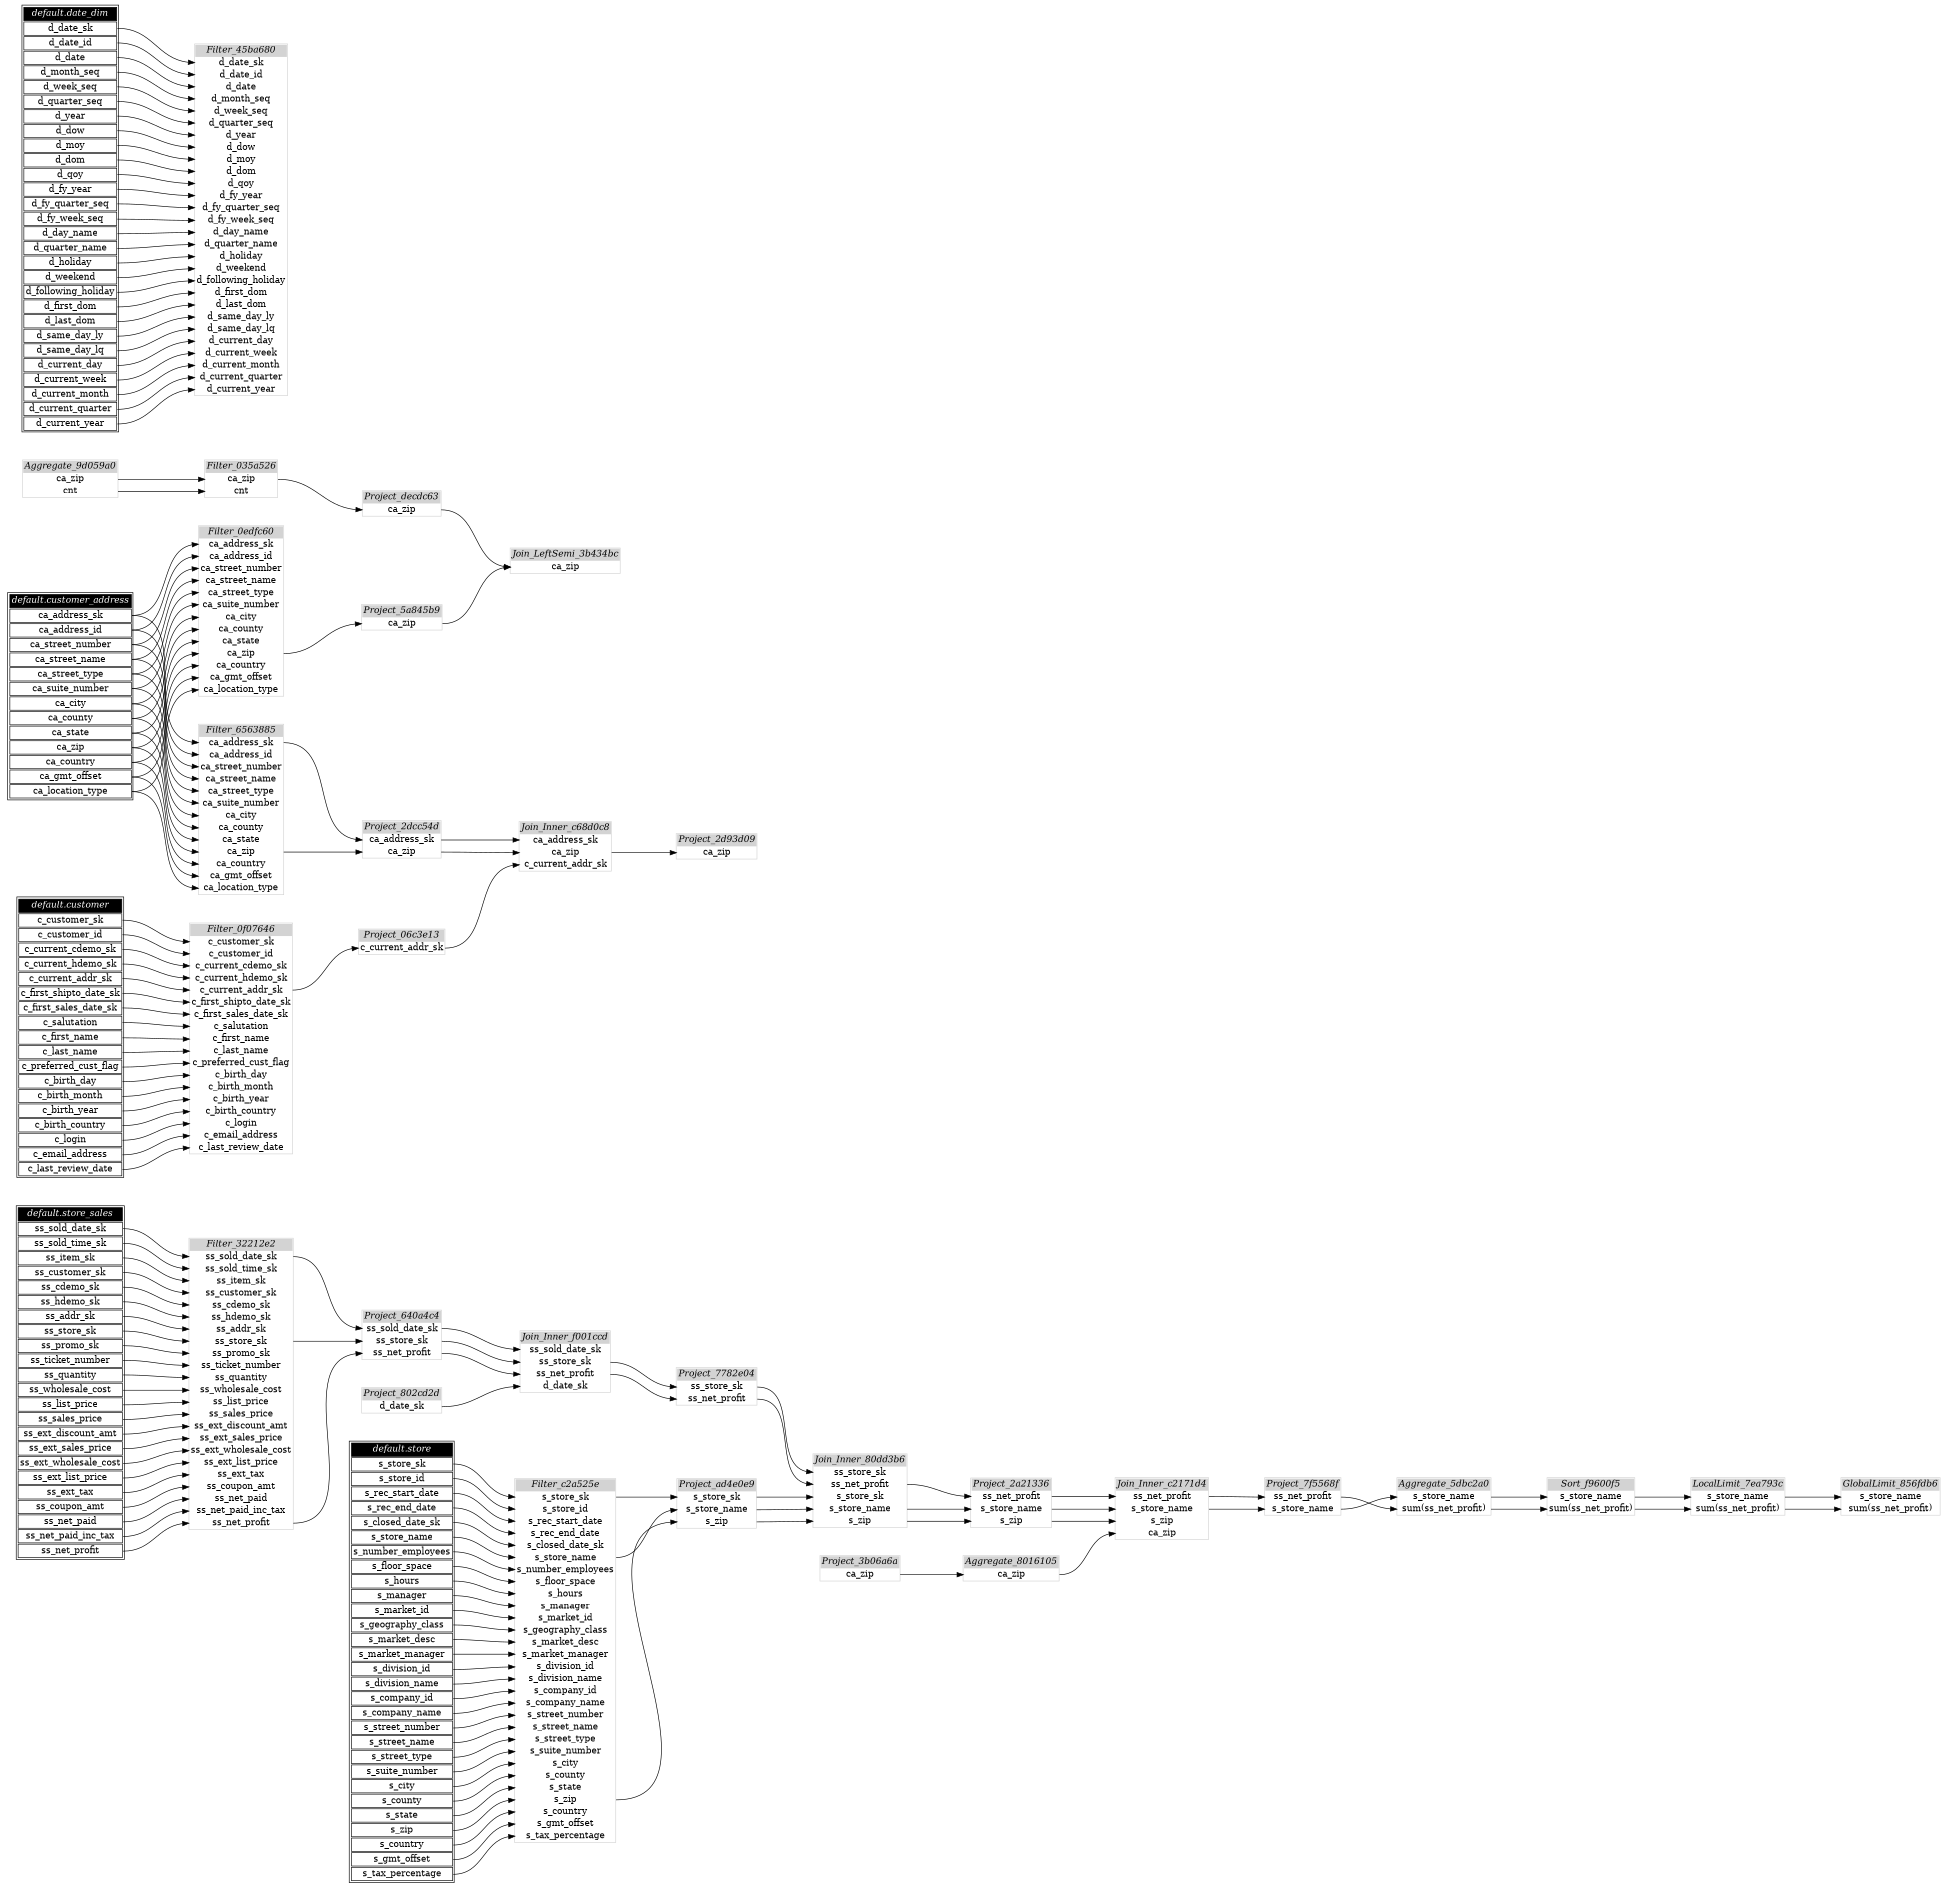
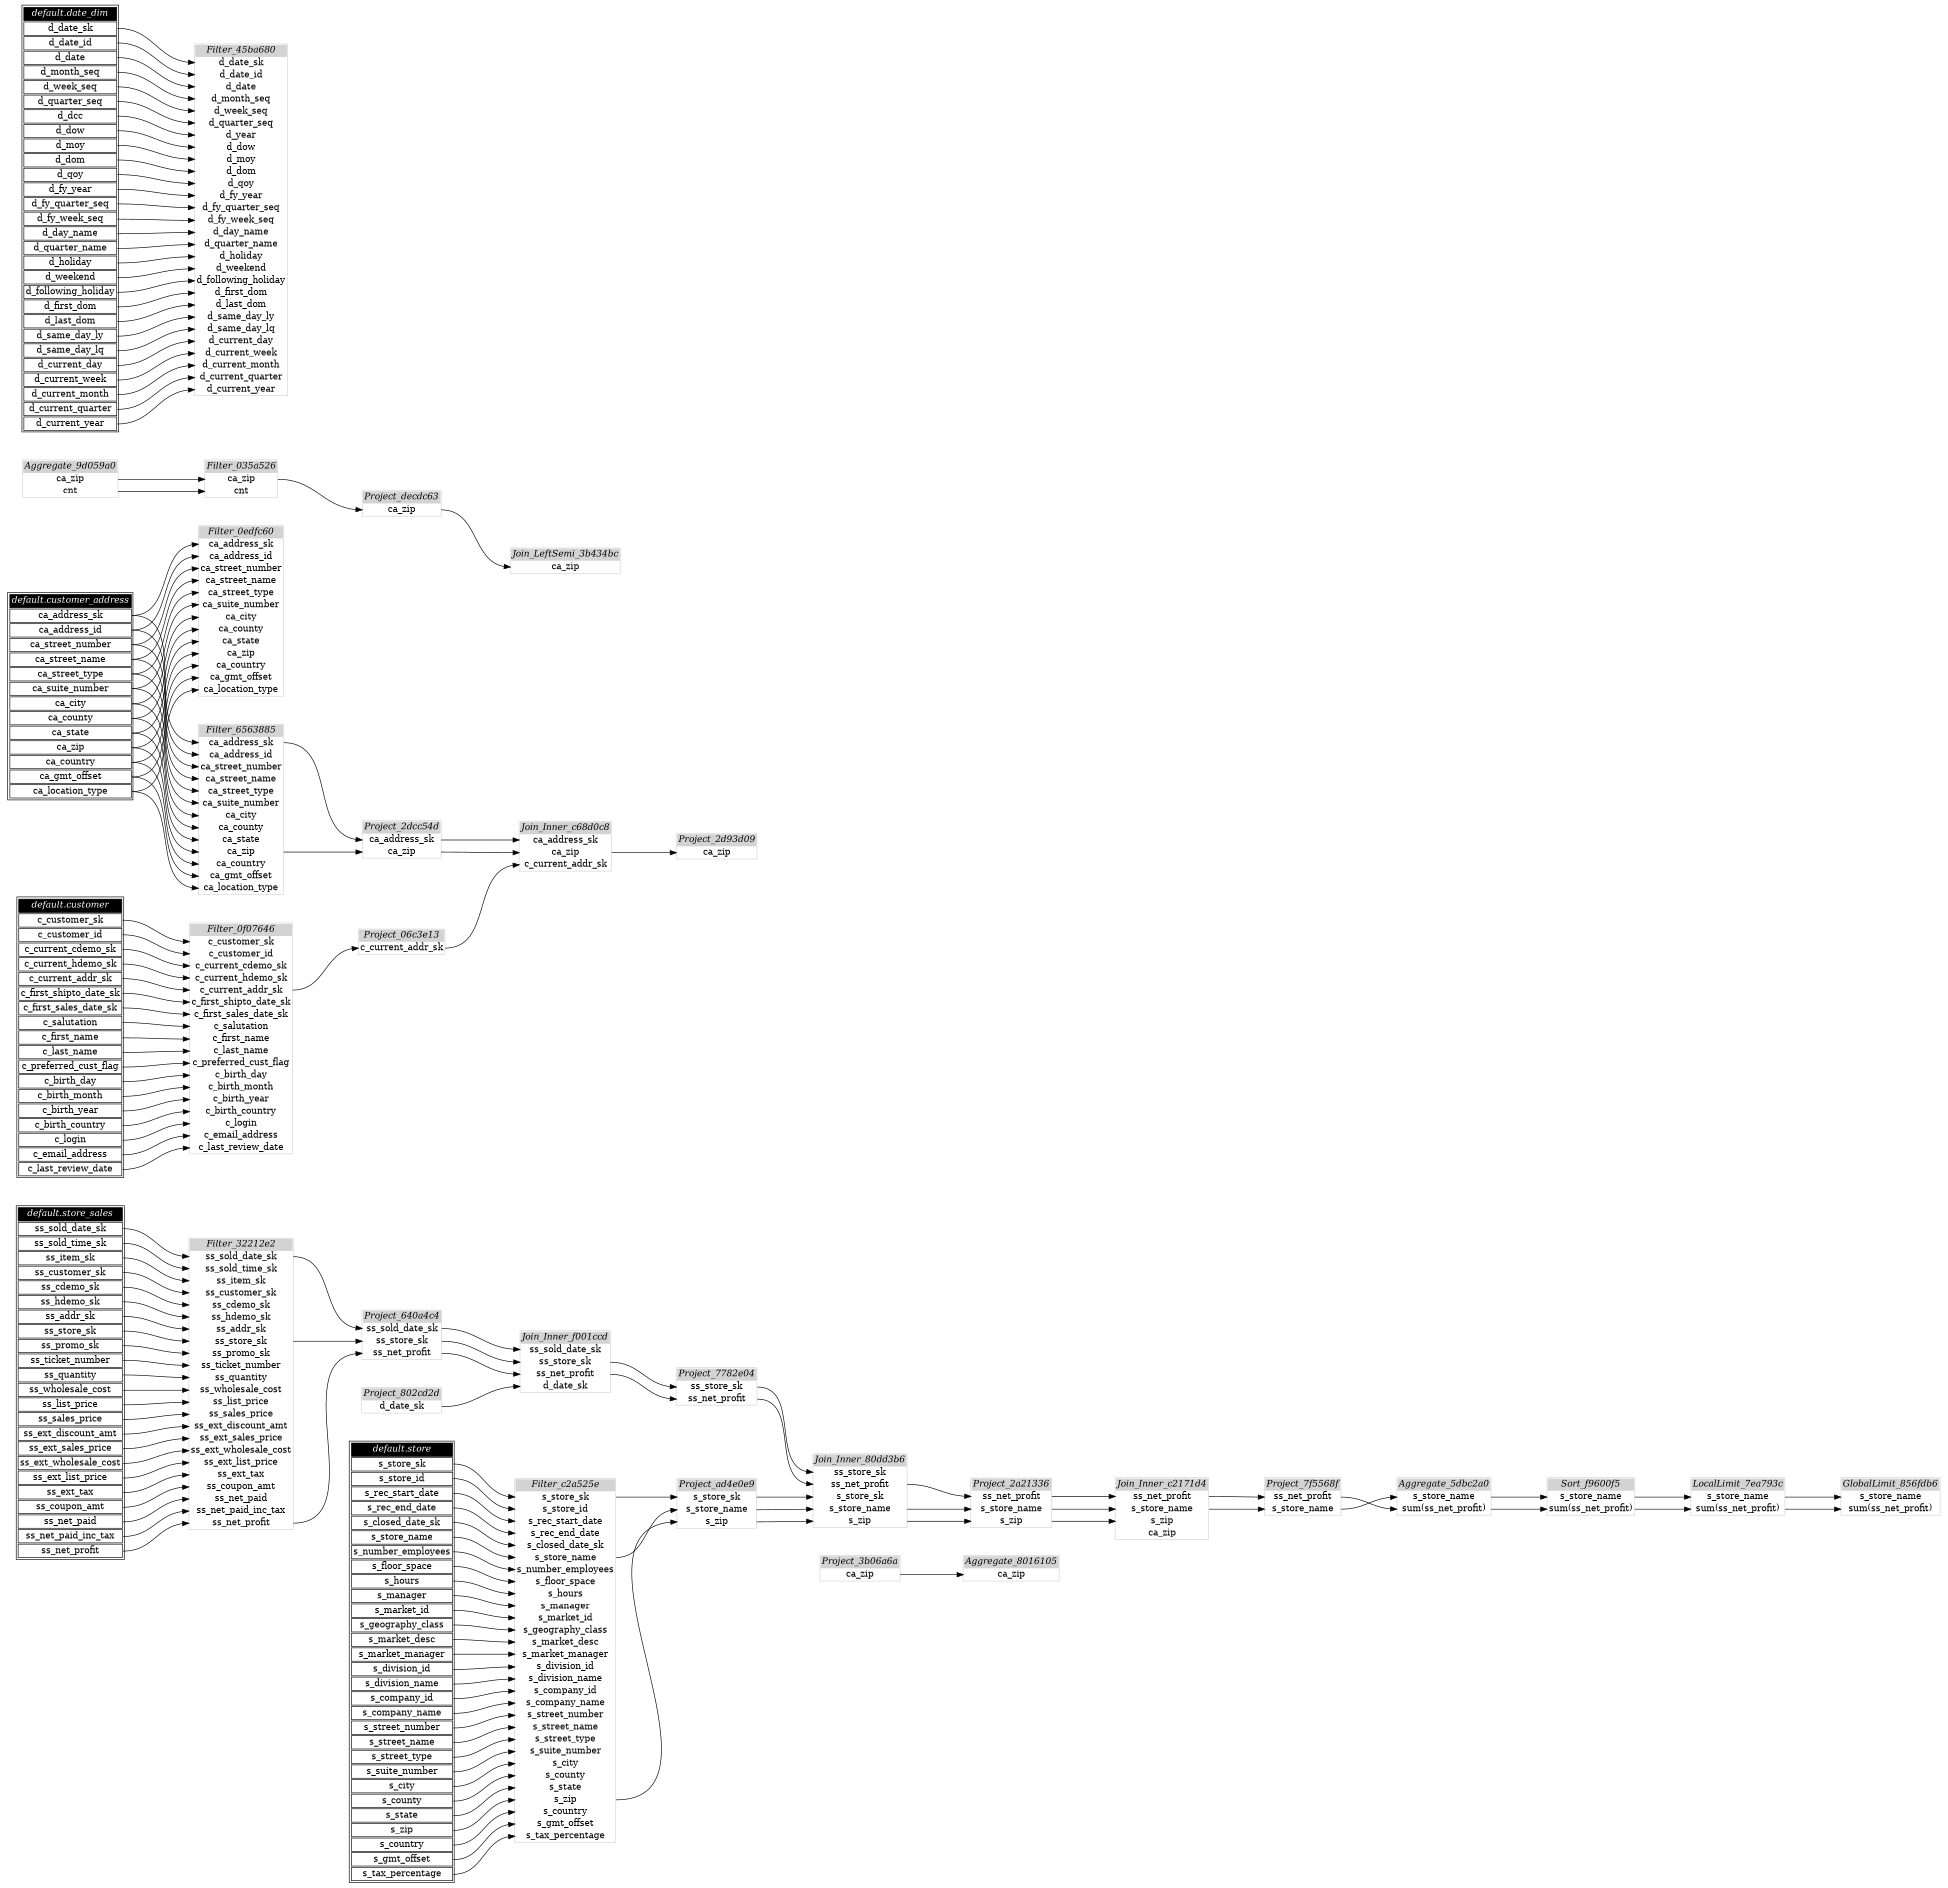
(70, 116) -> (70, 116)
(402, 617) -> none
(1086, 1557) -> none
